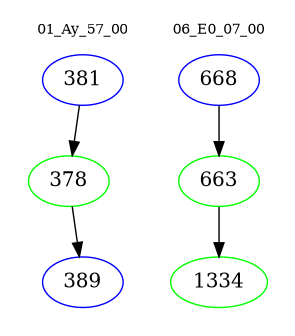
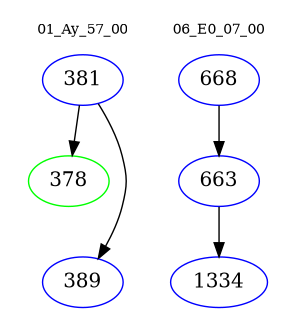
(219, 181) -> (219, 181)
(75, 224) -> (126, 174)
(219, 282) -> (219, 282)
